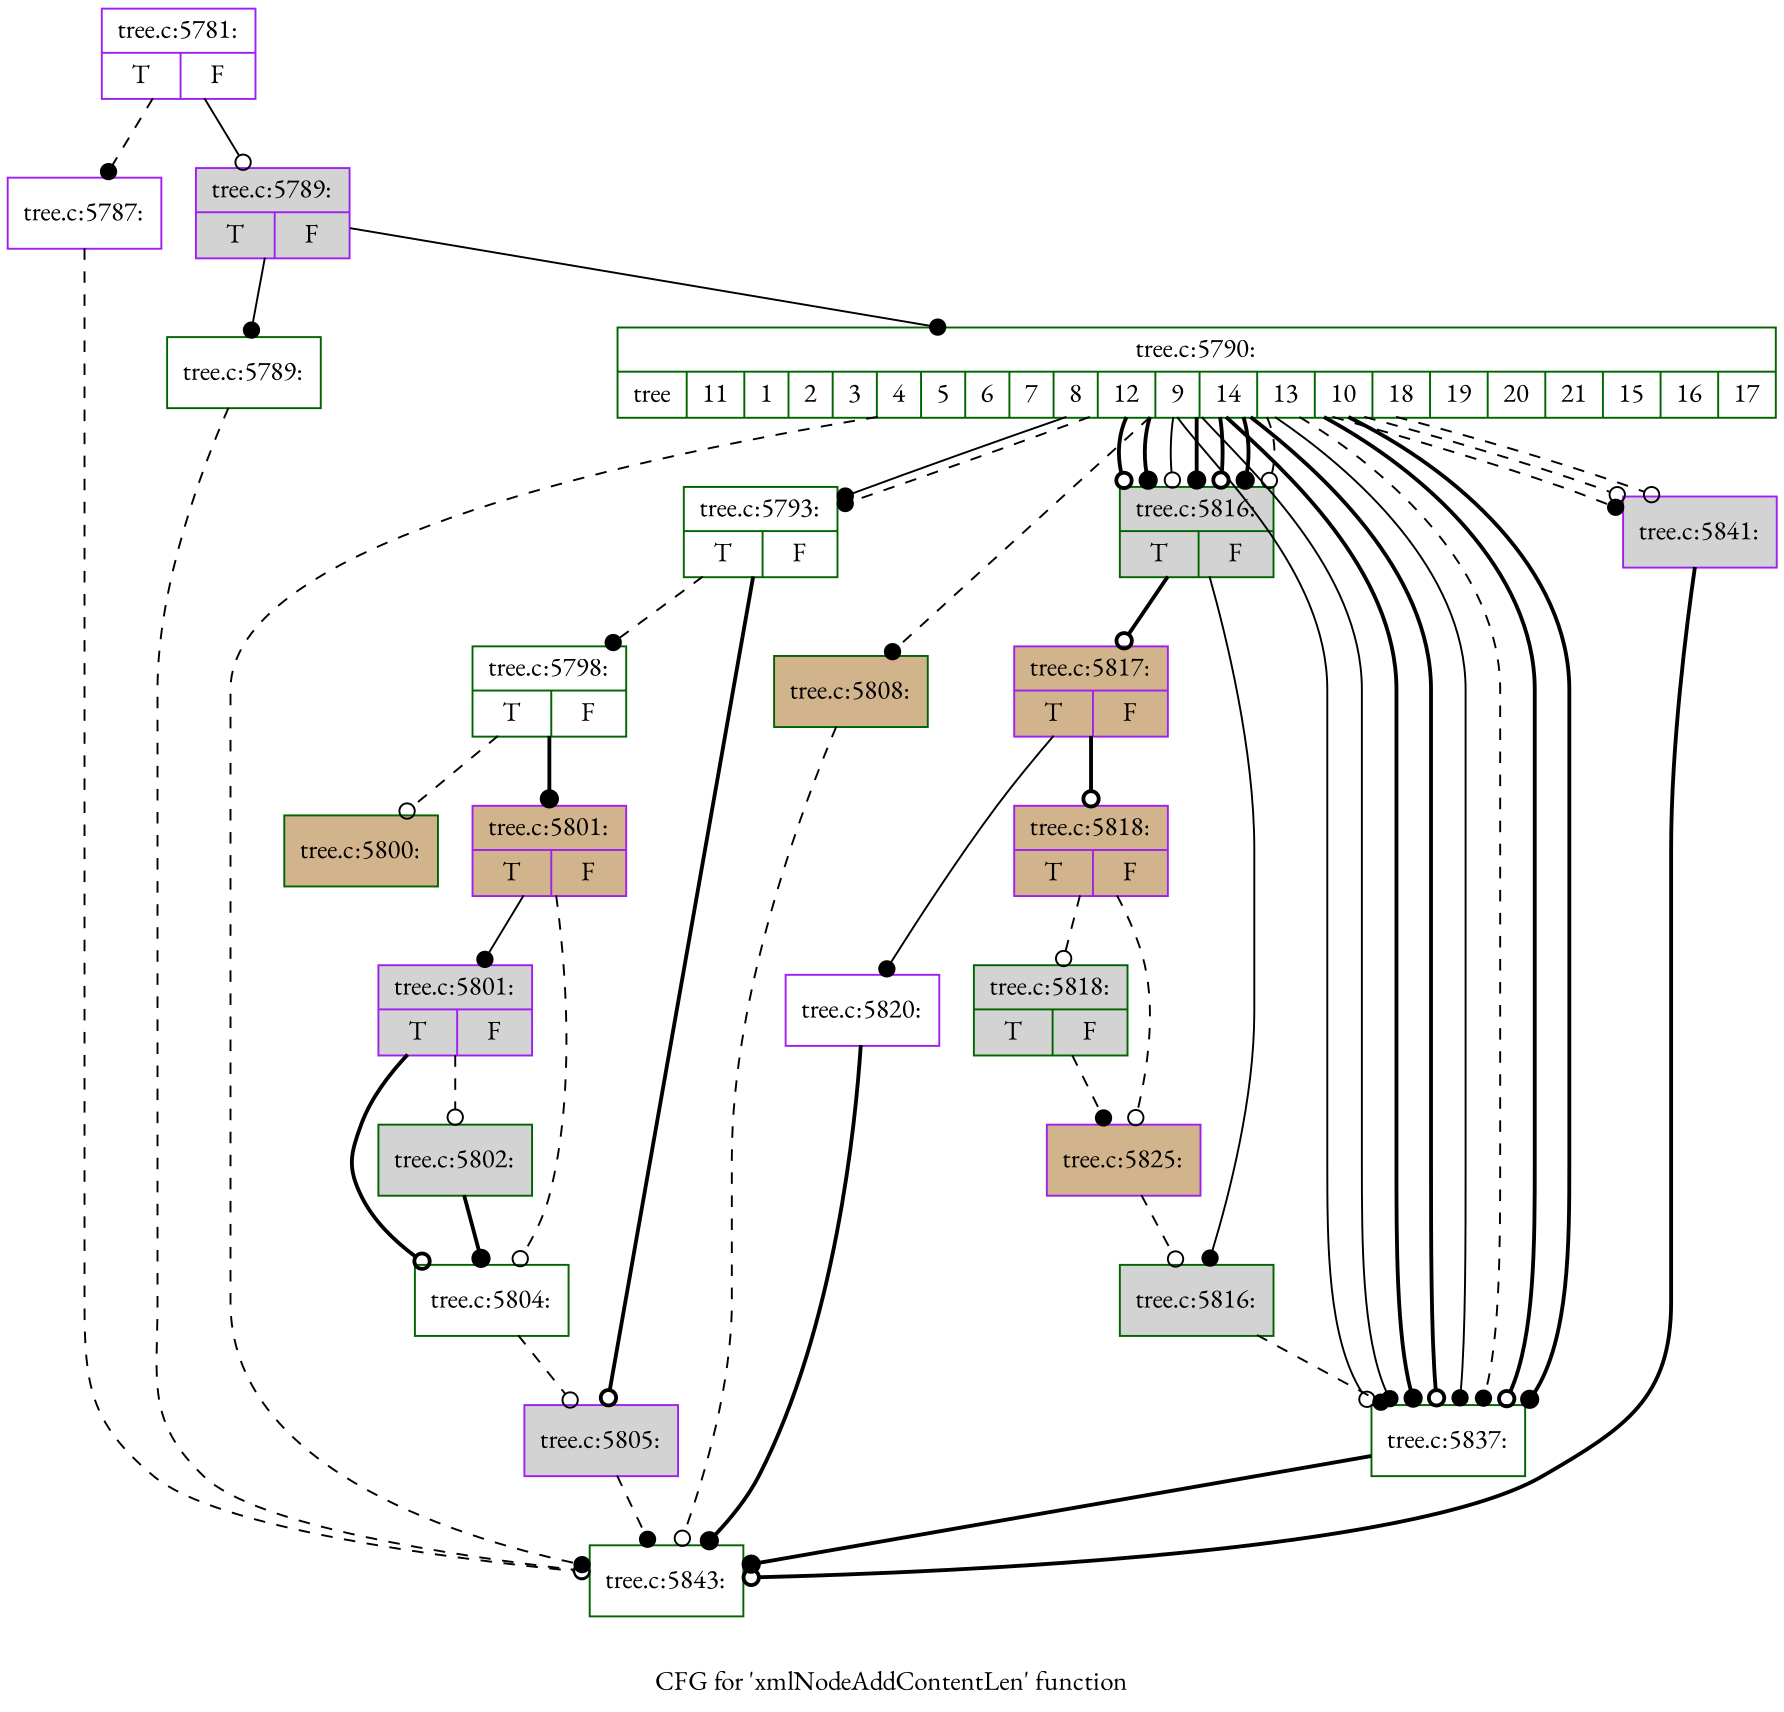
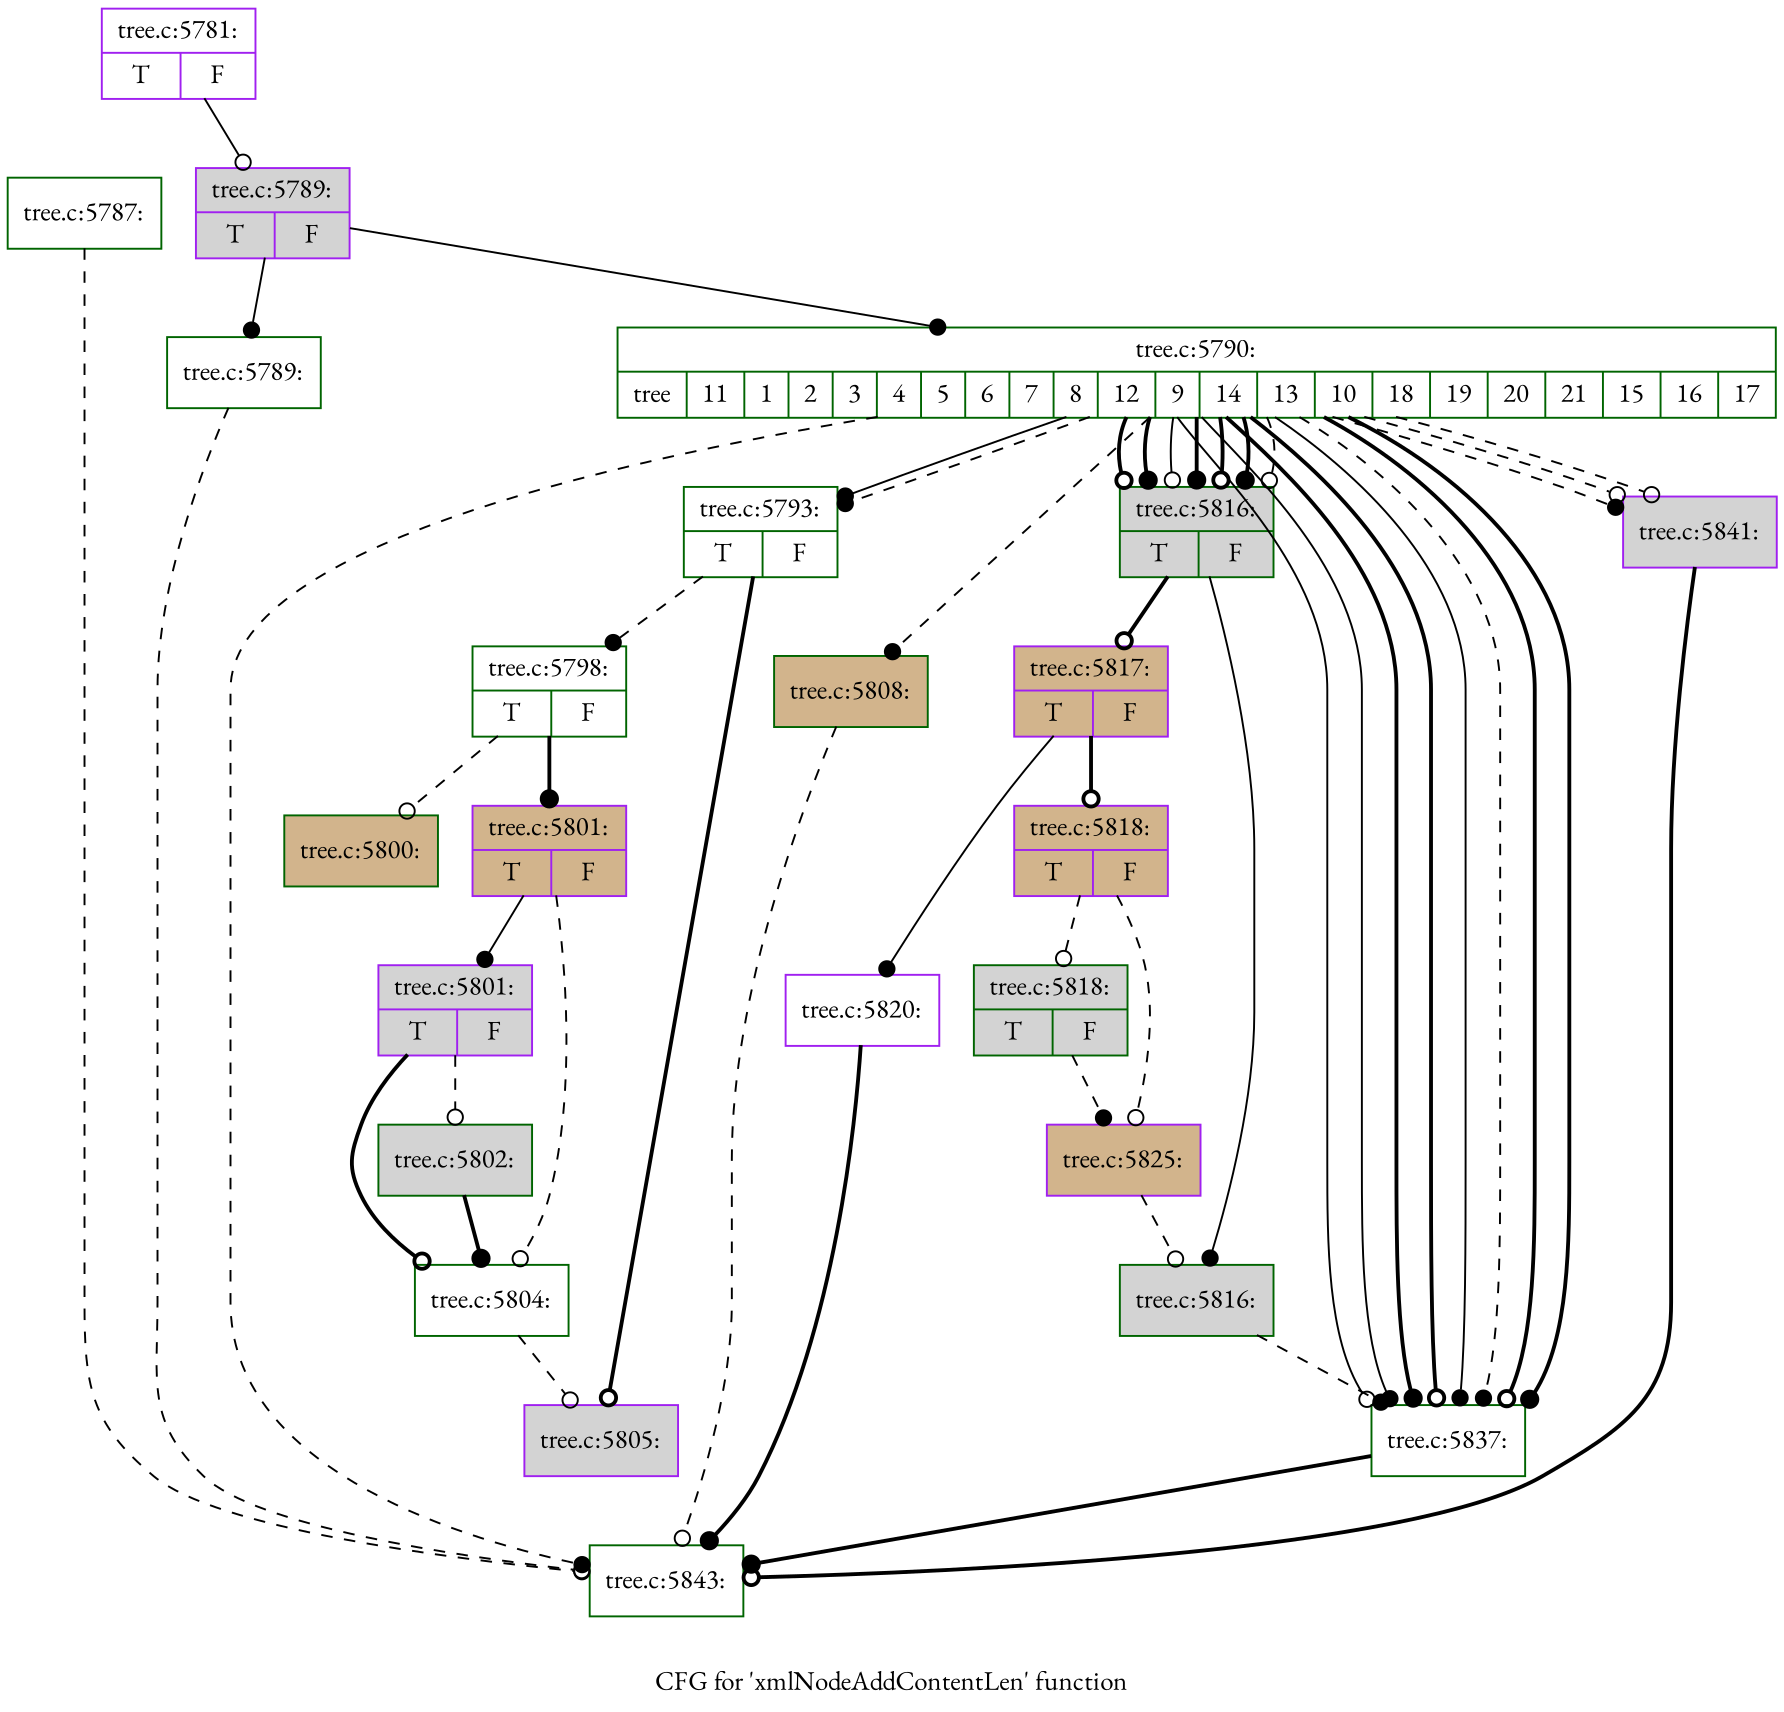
(133, 132) -> none
(85, 213) -> (85, 213)
(631, 1504) -> none
